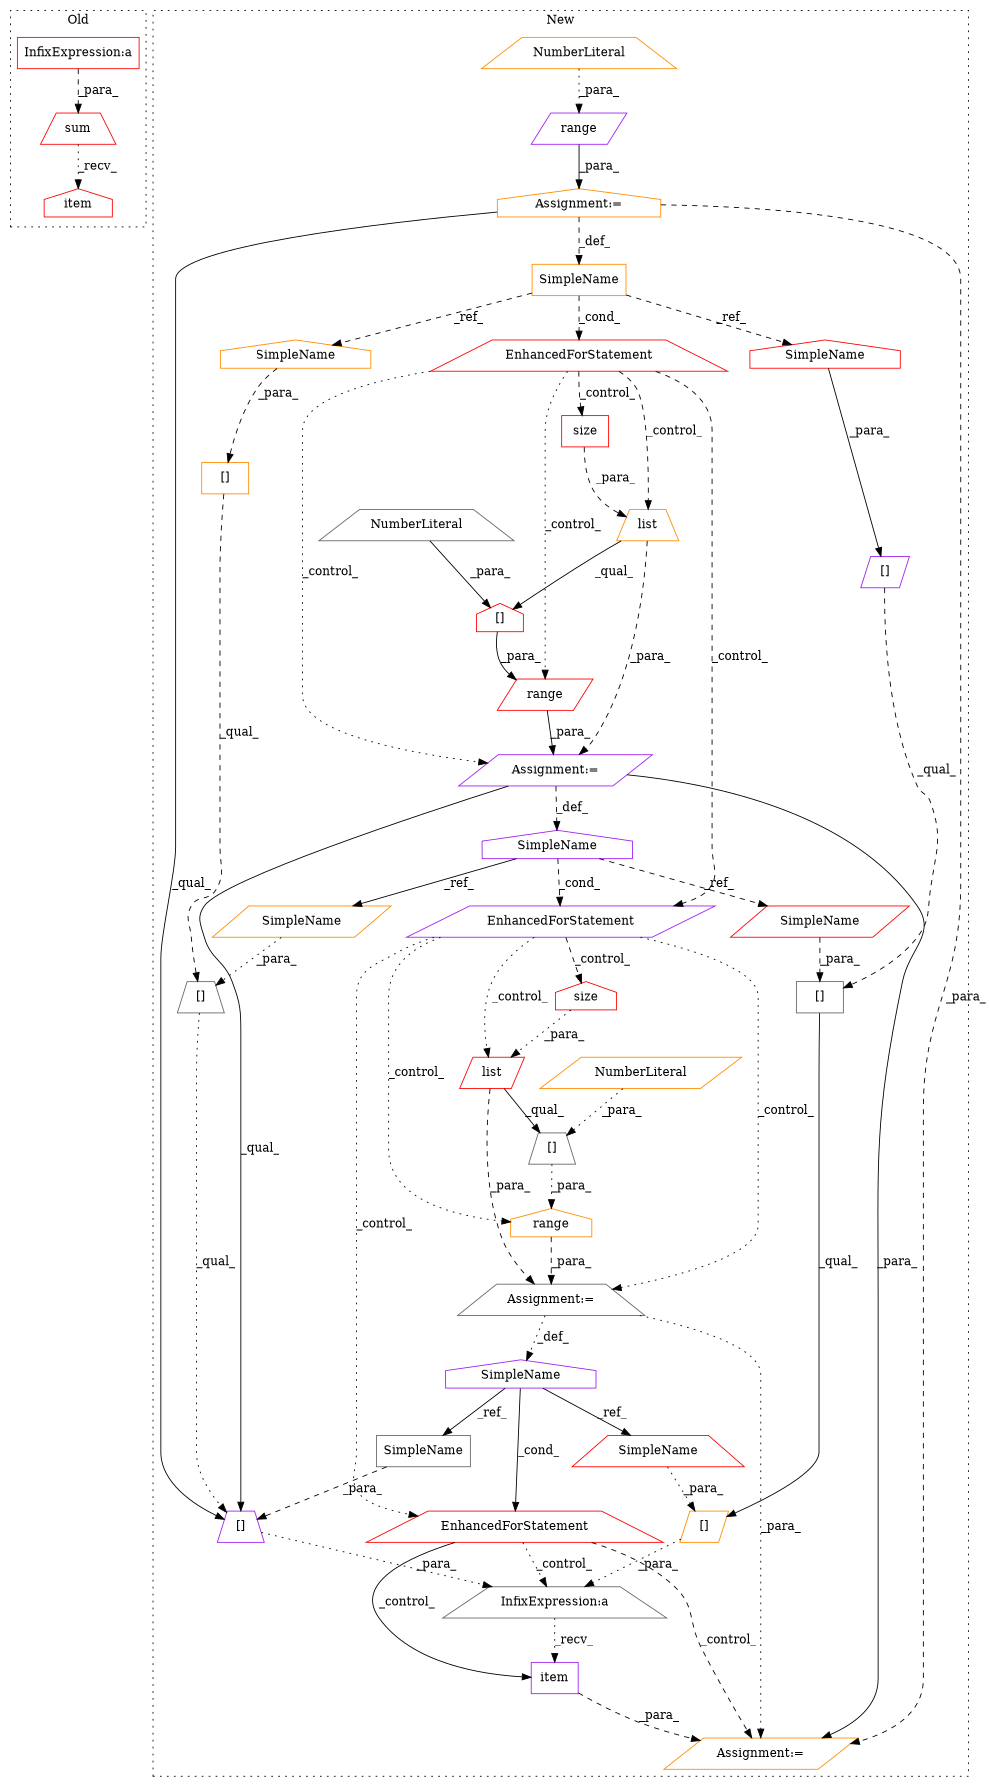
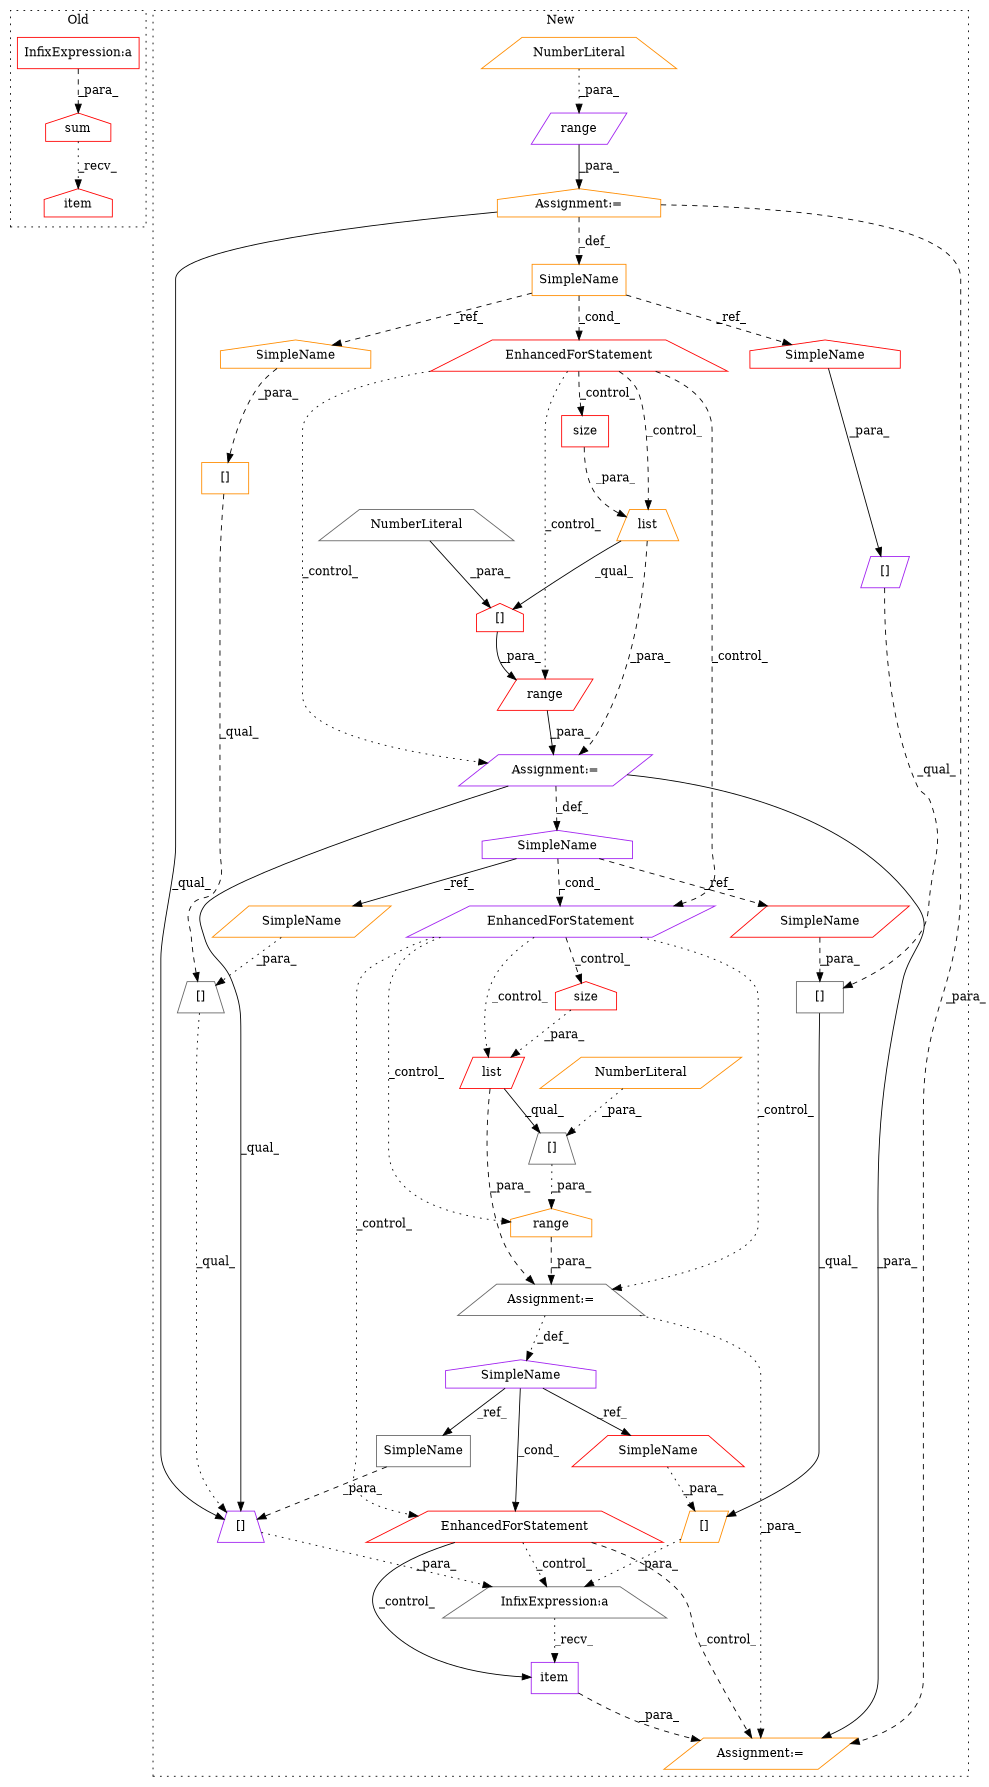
(78, 129) -> (78, 129)
